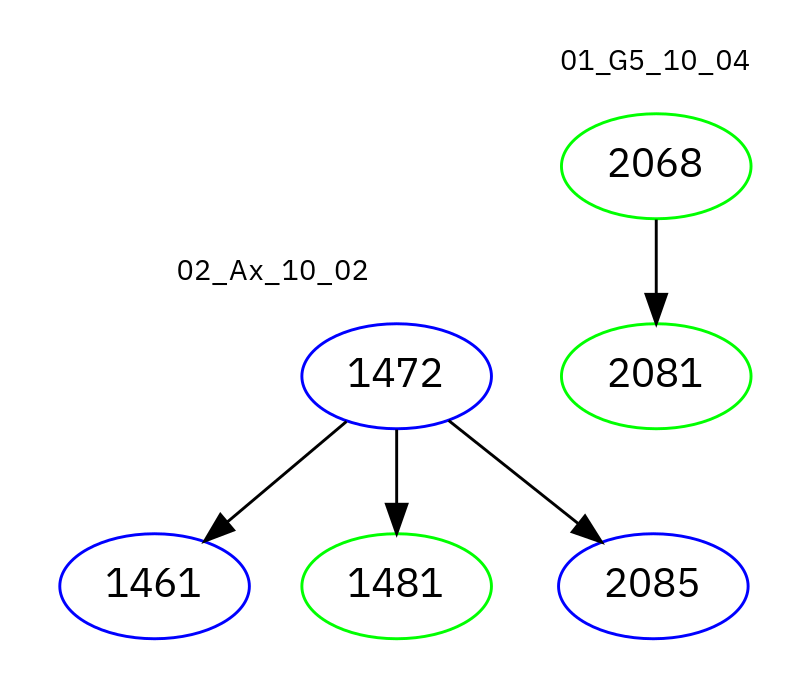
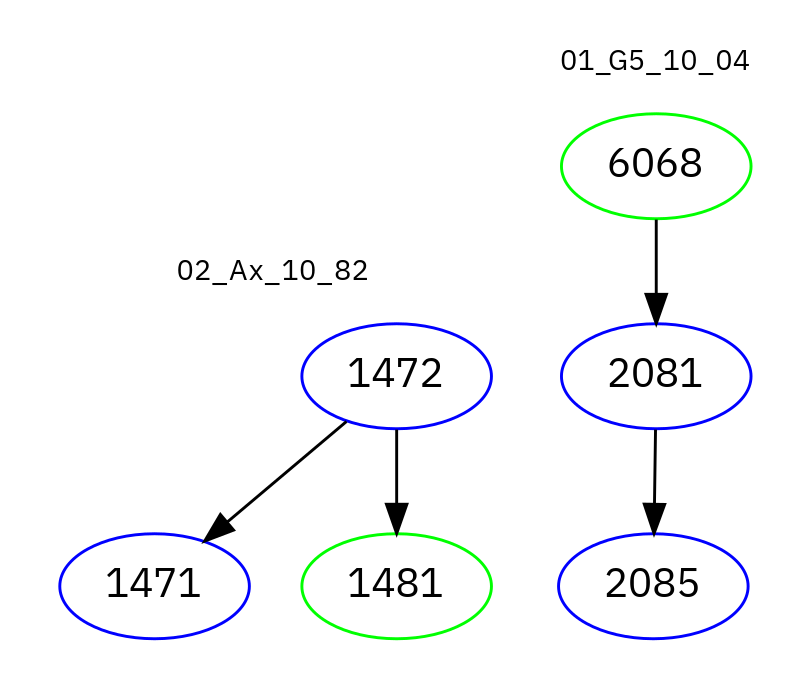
(656, 166) -> (656, 166)
(274, 273) -> (274, 273)
(656, 376) -> (656, 376)
(494, 457) -> (655, 467)
(155, 586) -> (155, 586)
